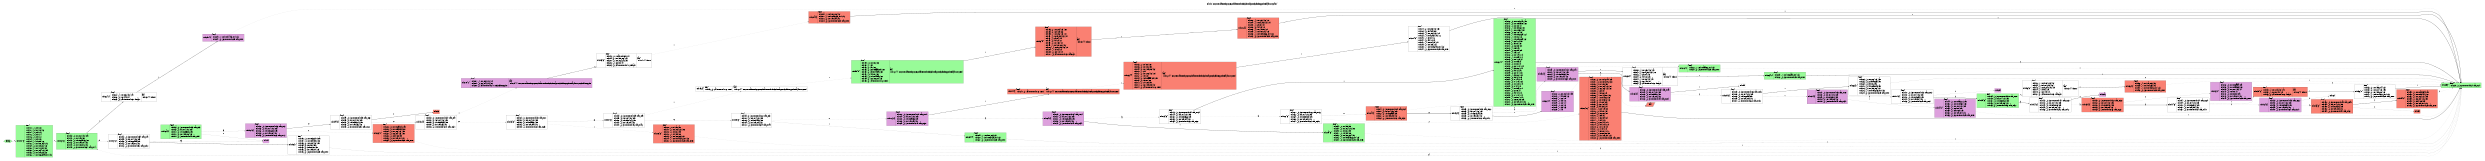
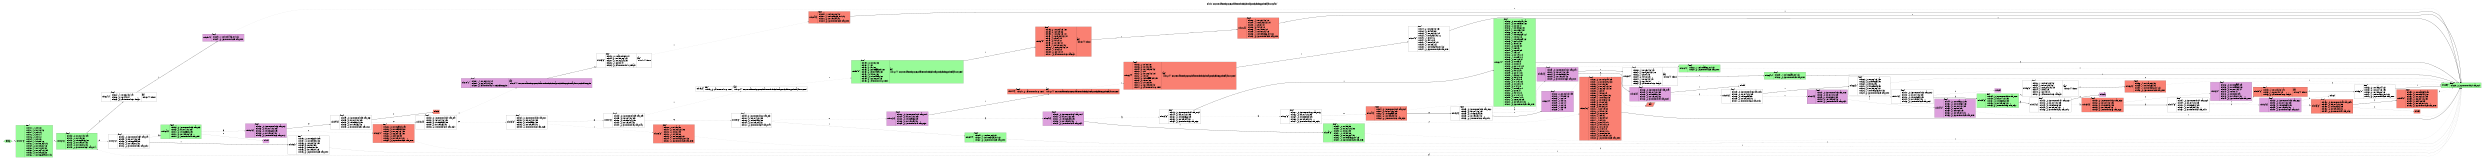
(206, 141) -> (155, 137)
